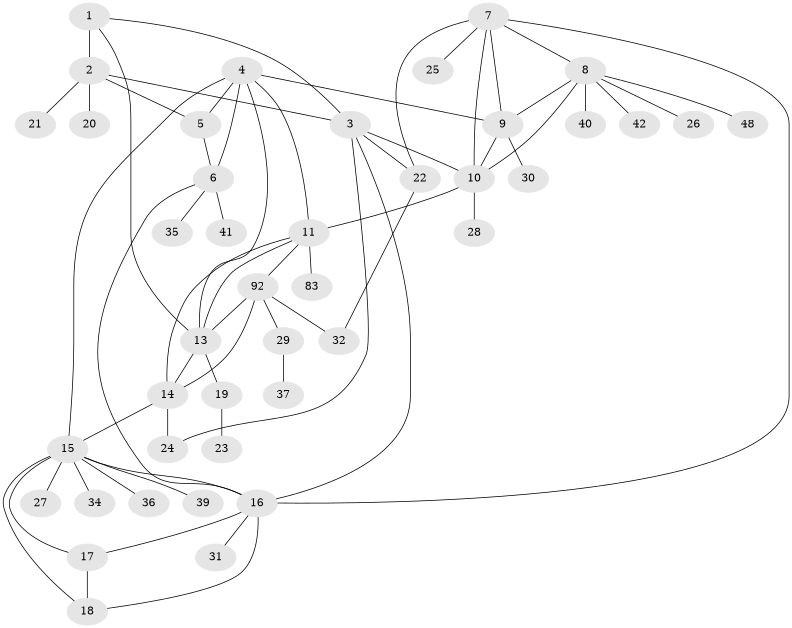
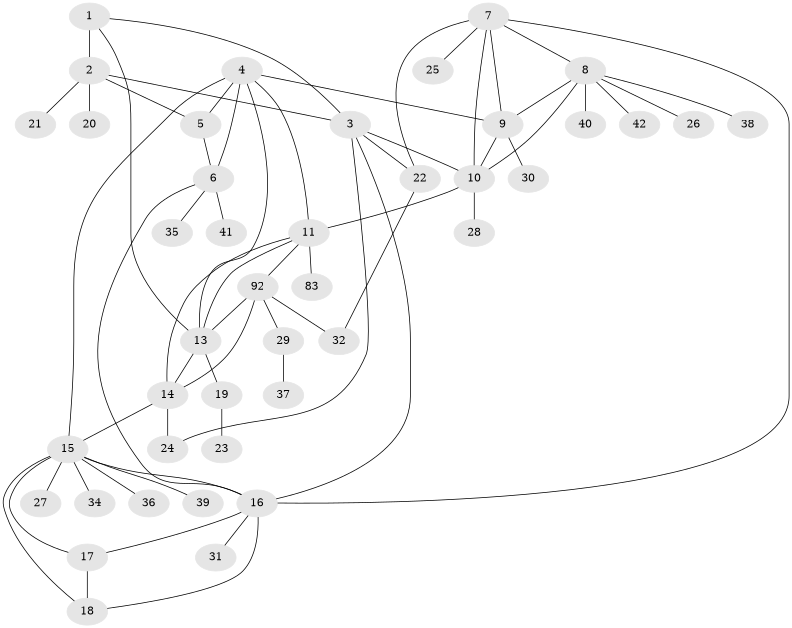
(748, 125) -> (748, 125)
